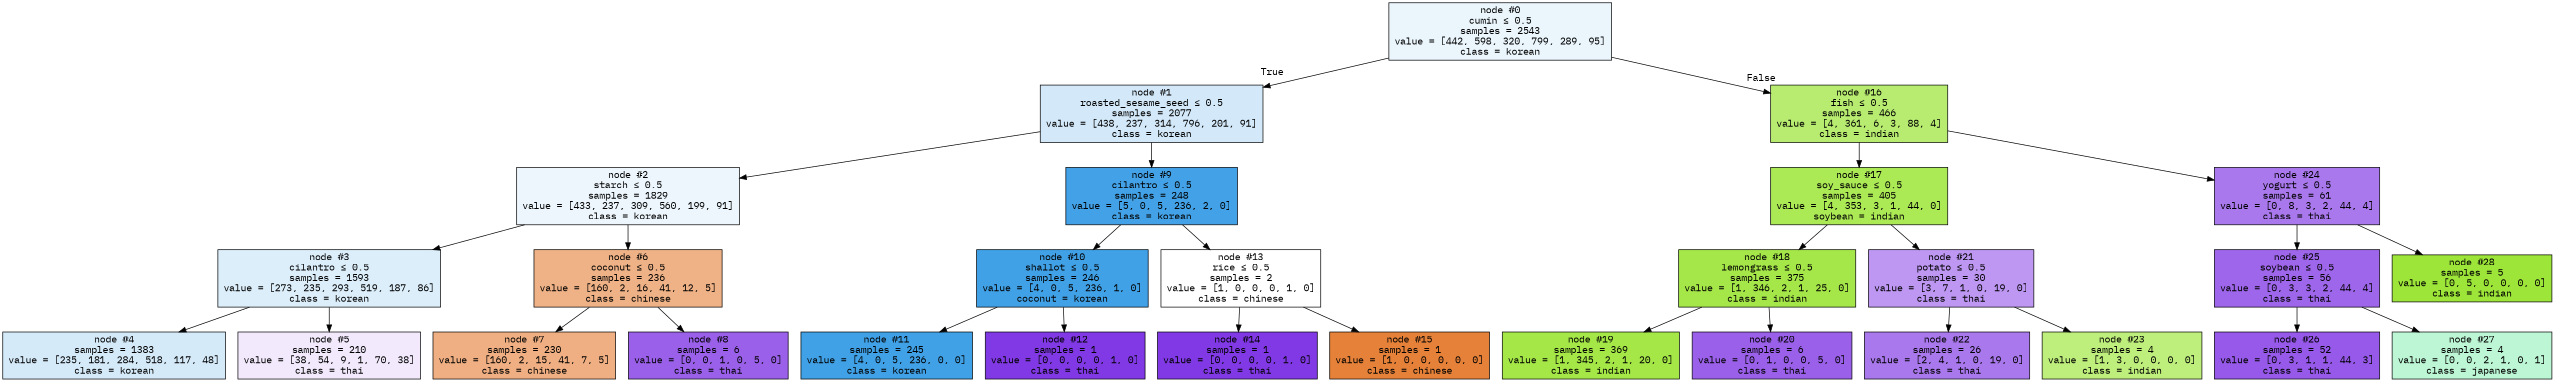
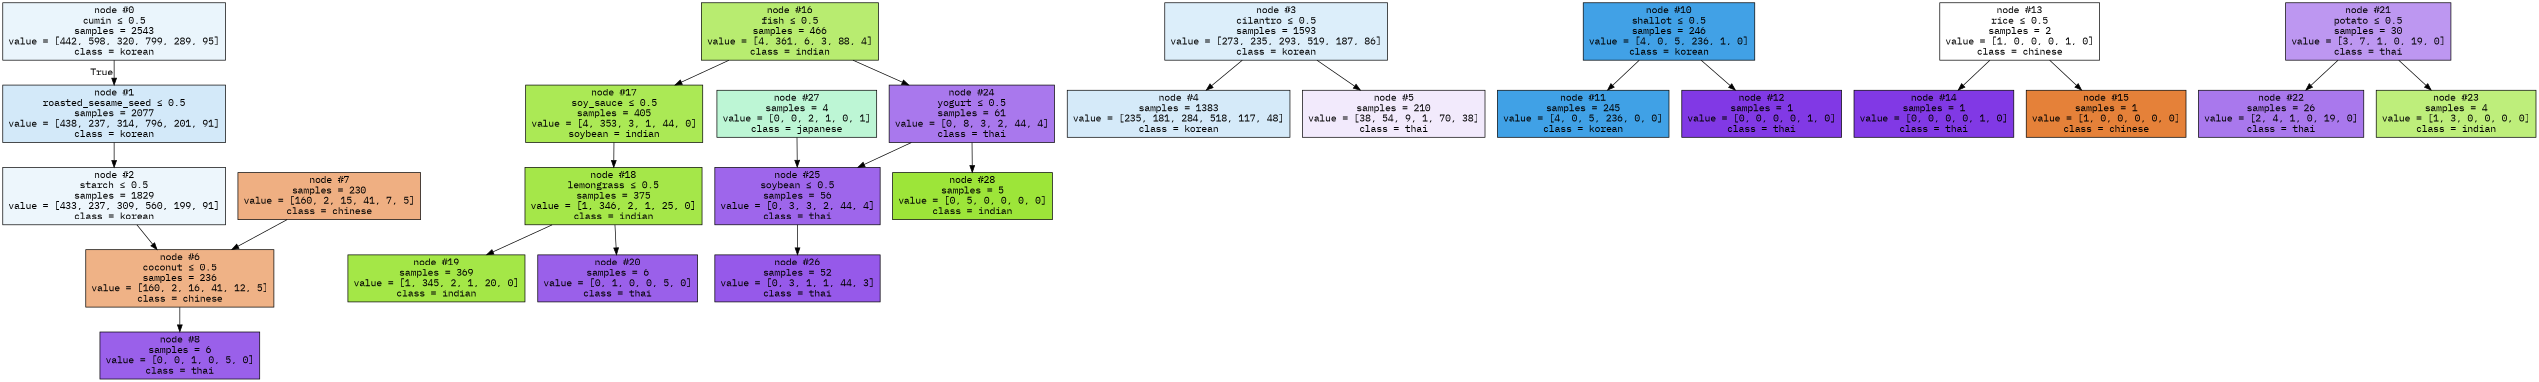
(1688, 74) -> none
(1152, 196) -> none
(1903, 235) -> none
(482, 236) -> none
(1062, 299) -> (1669, 52)
(576, 317) -> (263, 233)
(2387, 318) -> (797, 149)
